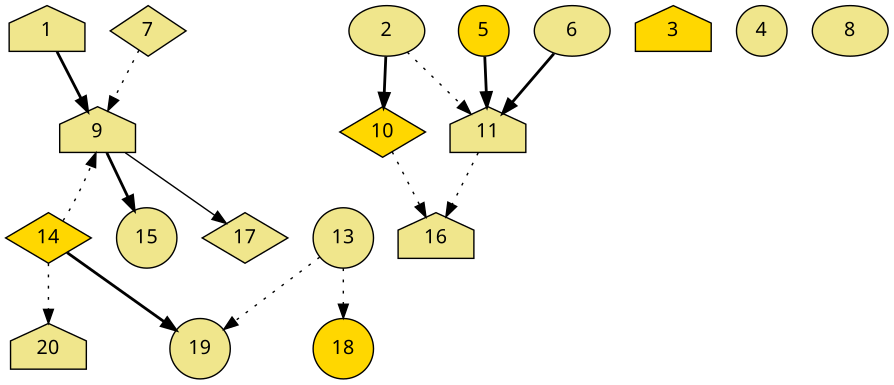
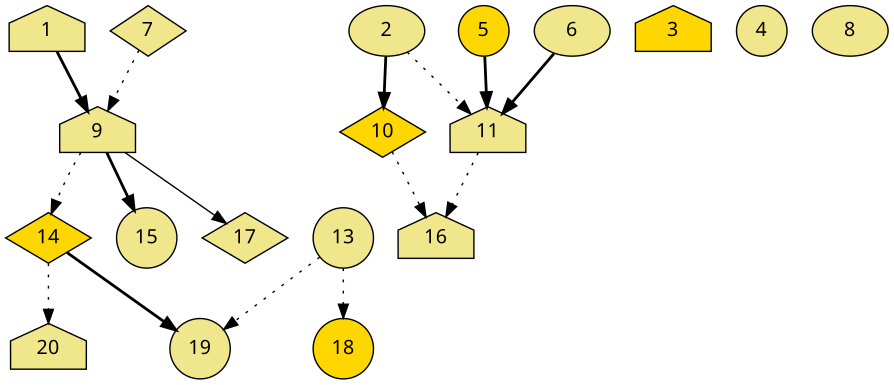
(78, 194) -> (68, 176)
